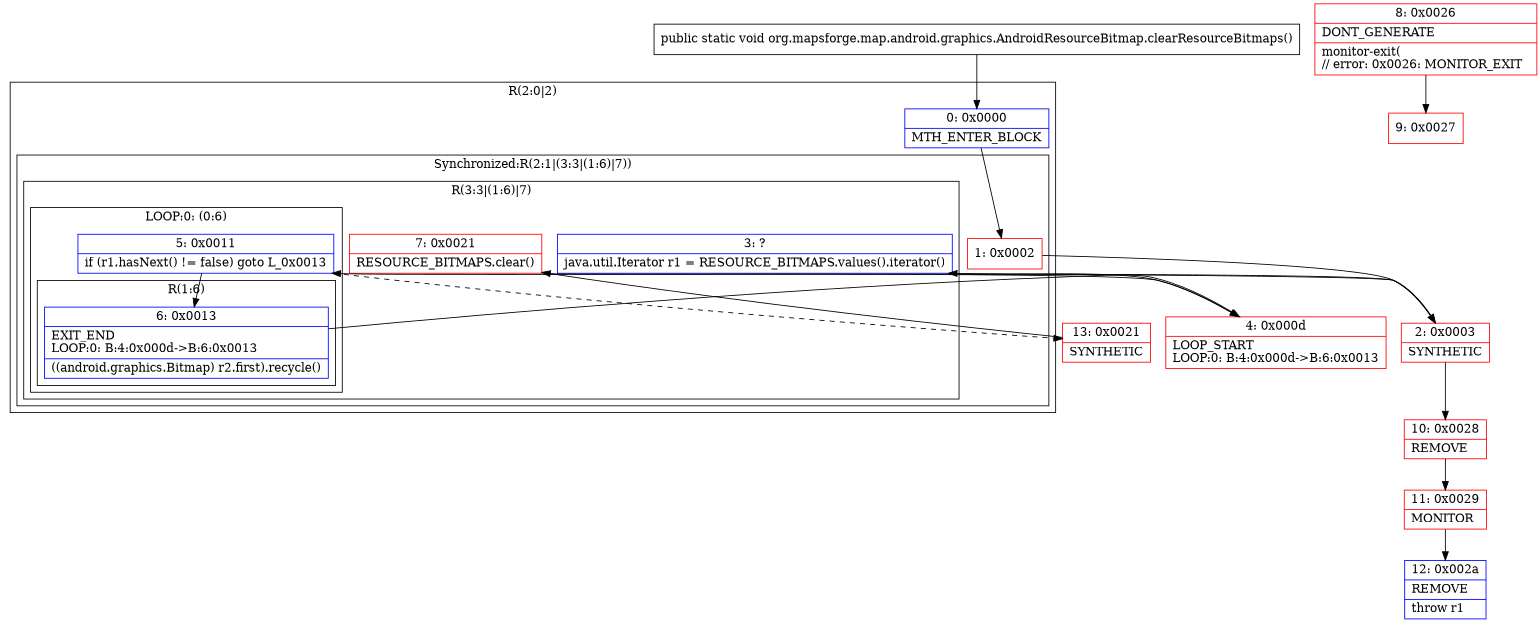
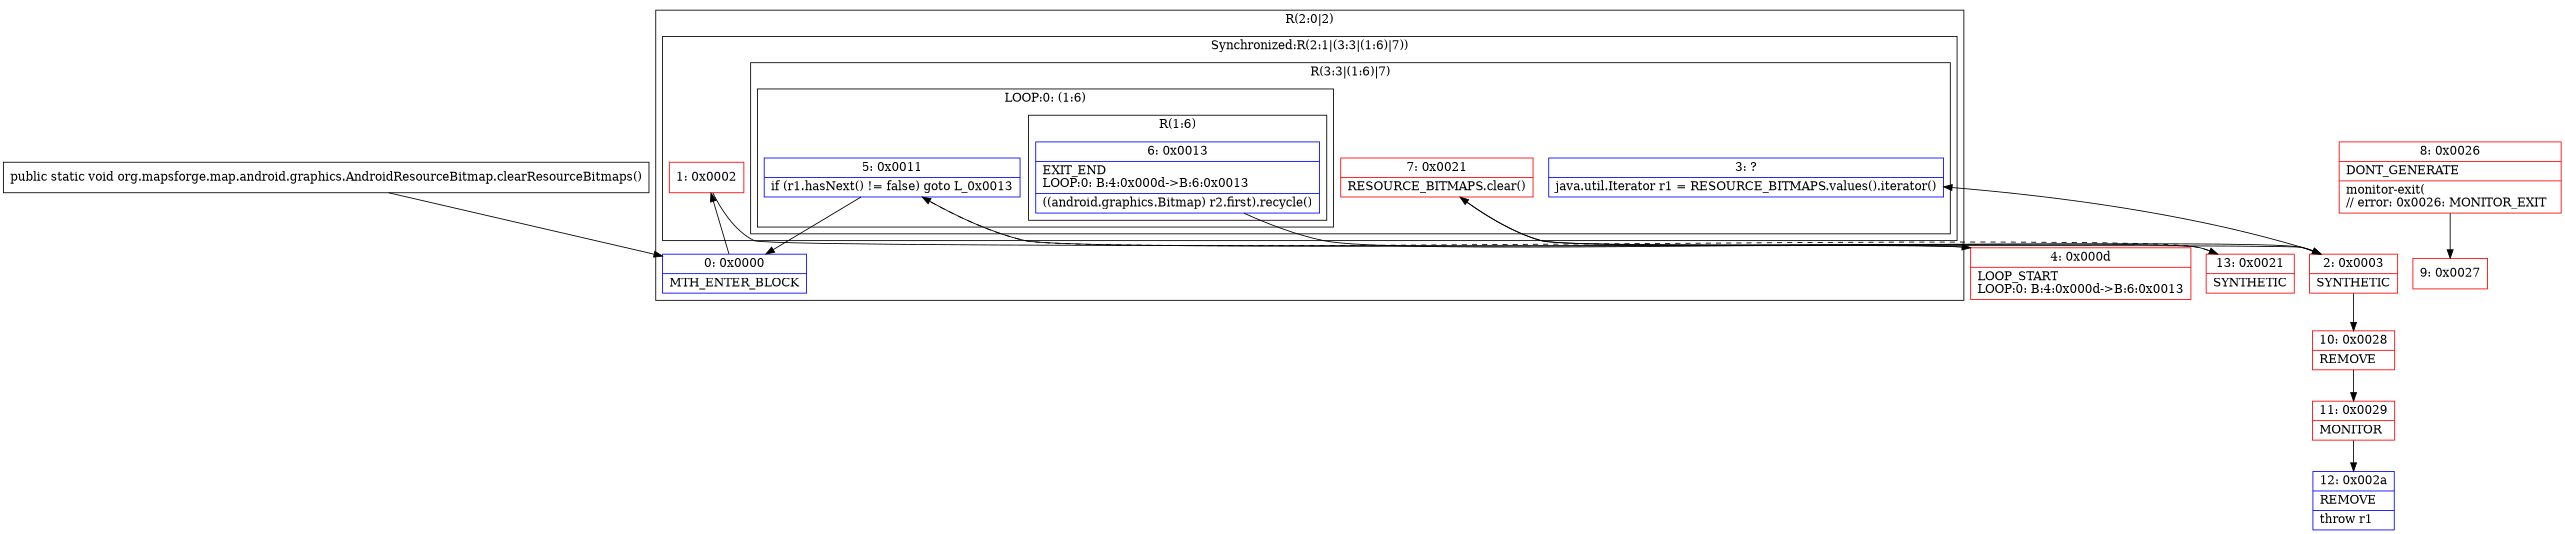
(186, 217) -> (1045, 99)
(1094, 274) -> none
(199, 286) -> (822, 221)
